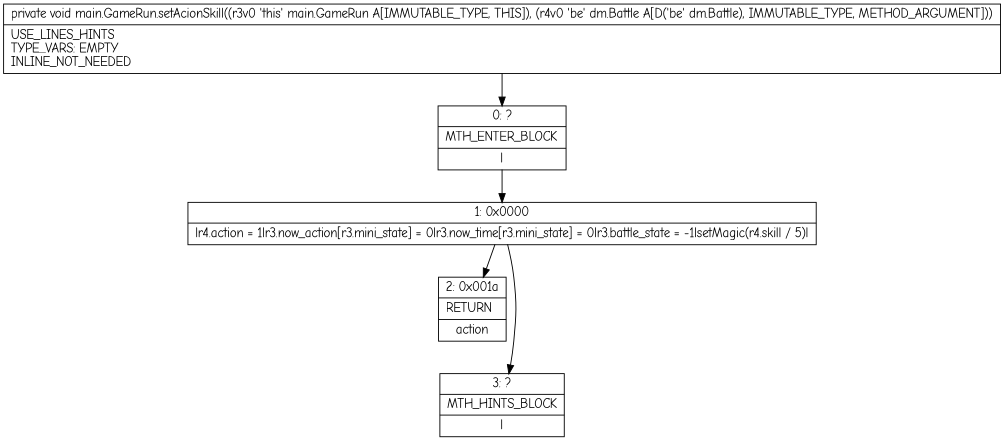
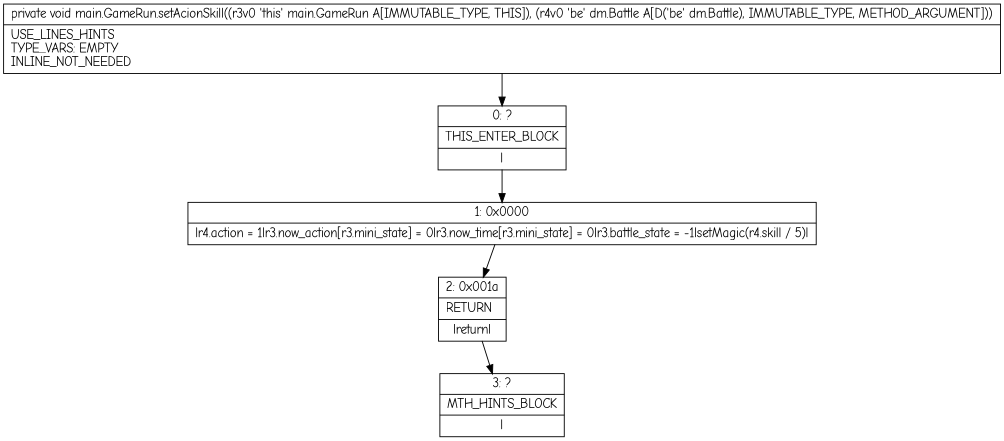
(501, 137) -> (502, 137)
(516, 304) -> (486, 353)
(472, 330) -> (472, 330)
